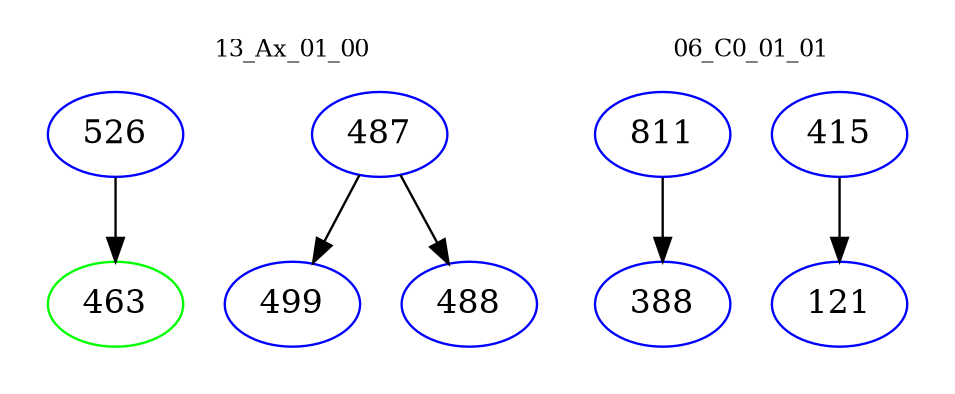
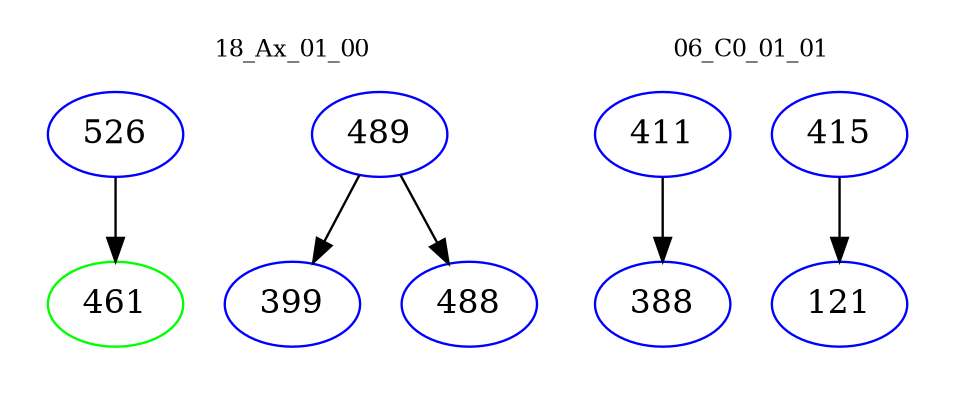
(292, 51) -> (292, 51)
(380, 134) -> (380, 134)
(663, 134) -> (663, 134)
(116, 304) -> (116, 304)
(292, 304) -> (292, 304)
